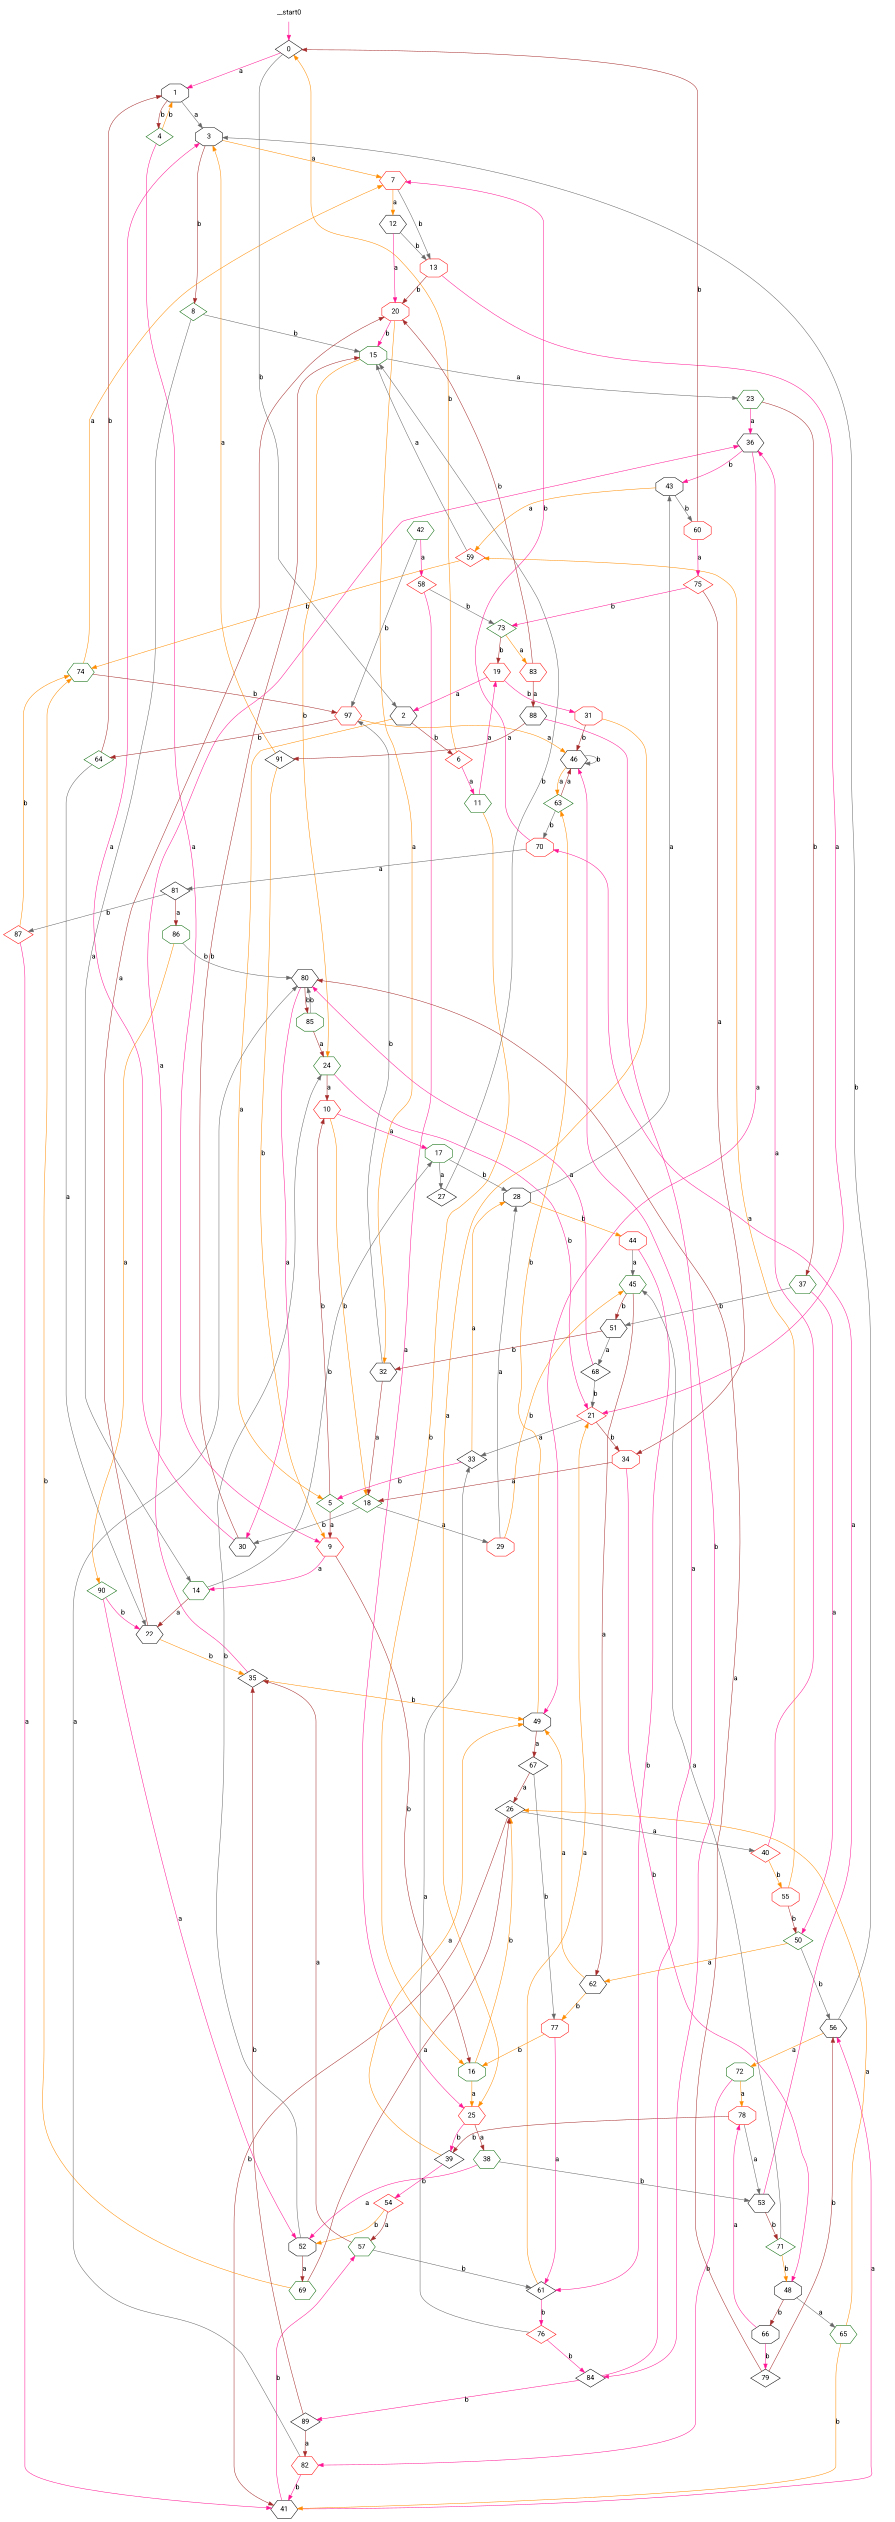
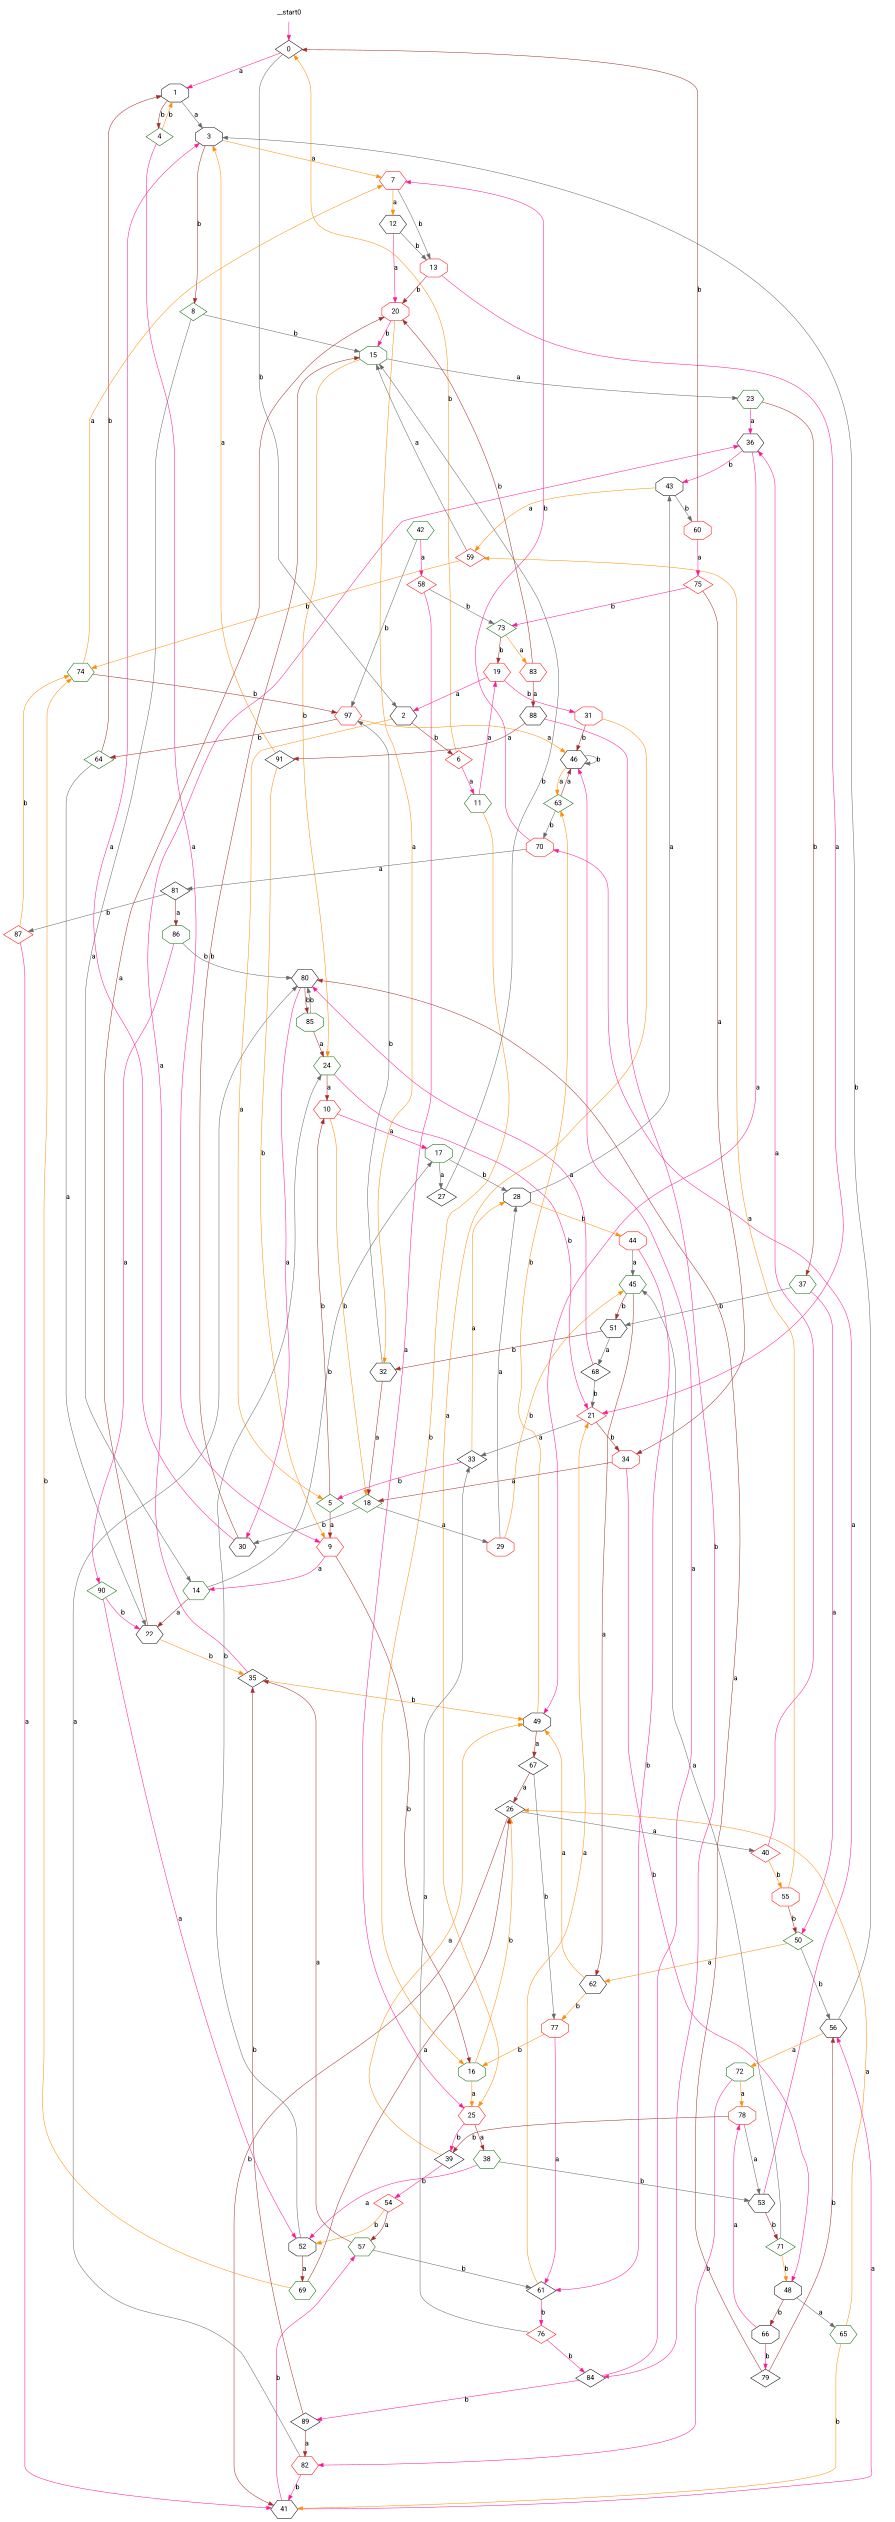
(123, 1258) -> (123, 1258)
